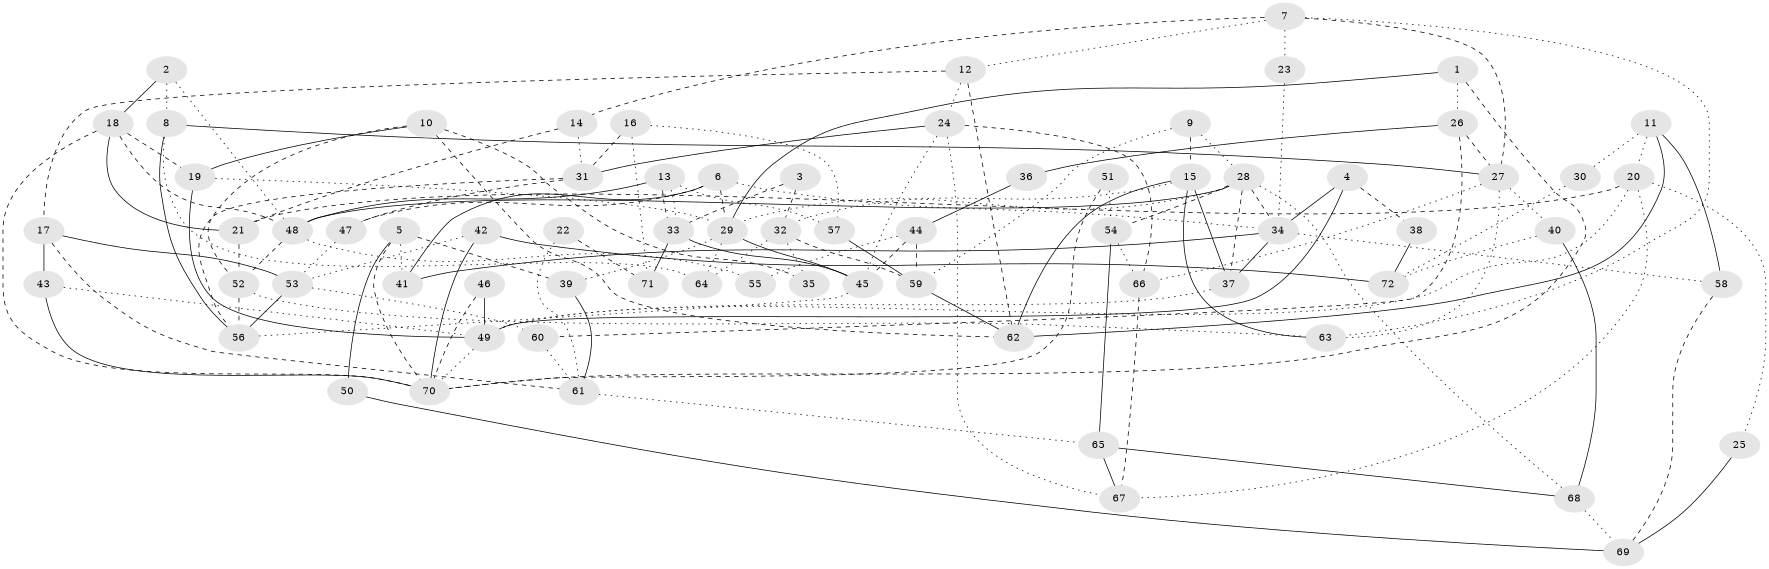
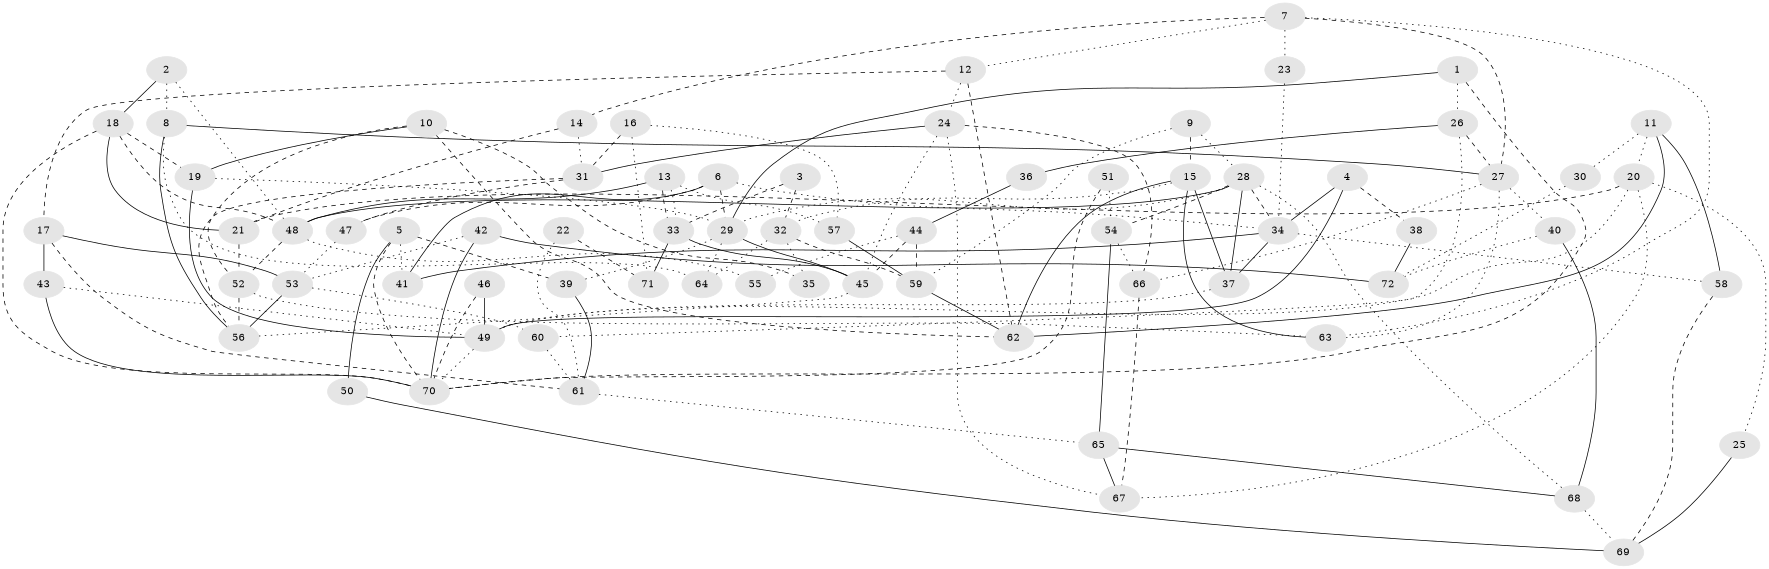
(1237, 231) -> (1237, 231)
(1074, 318) -> (1074, 318)
